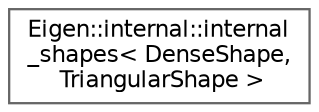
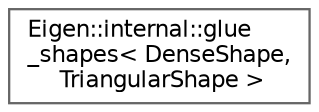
(159, 56) -> (159, 56)
